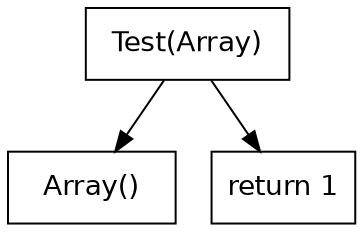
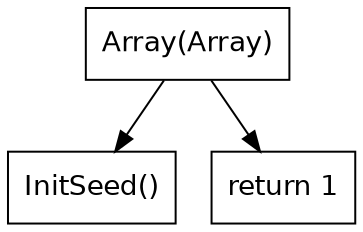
(188, 44) -> (188, 44)
(92, 188) -> (92, 188)
